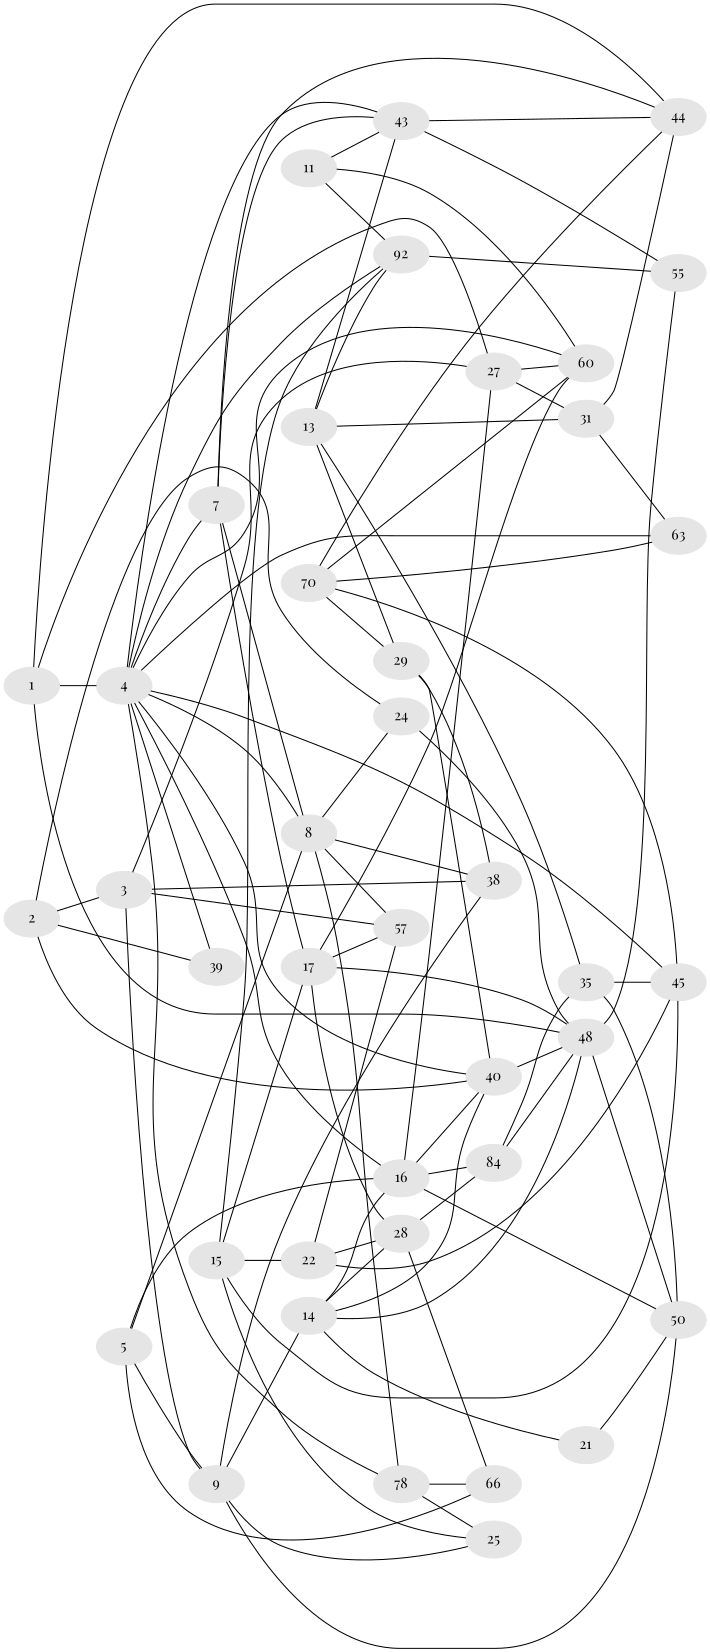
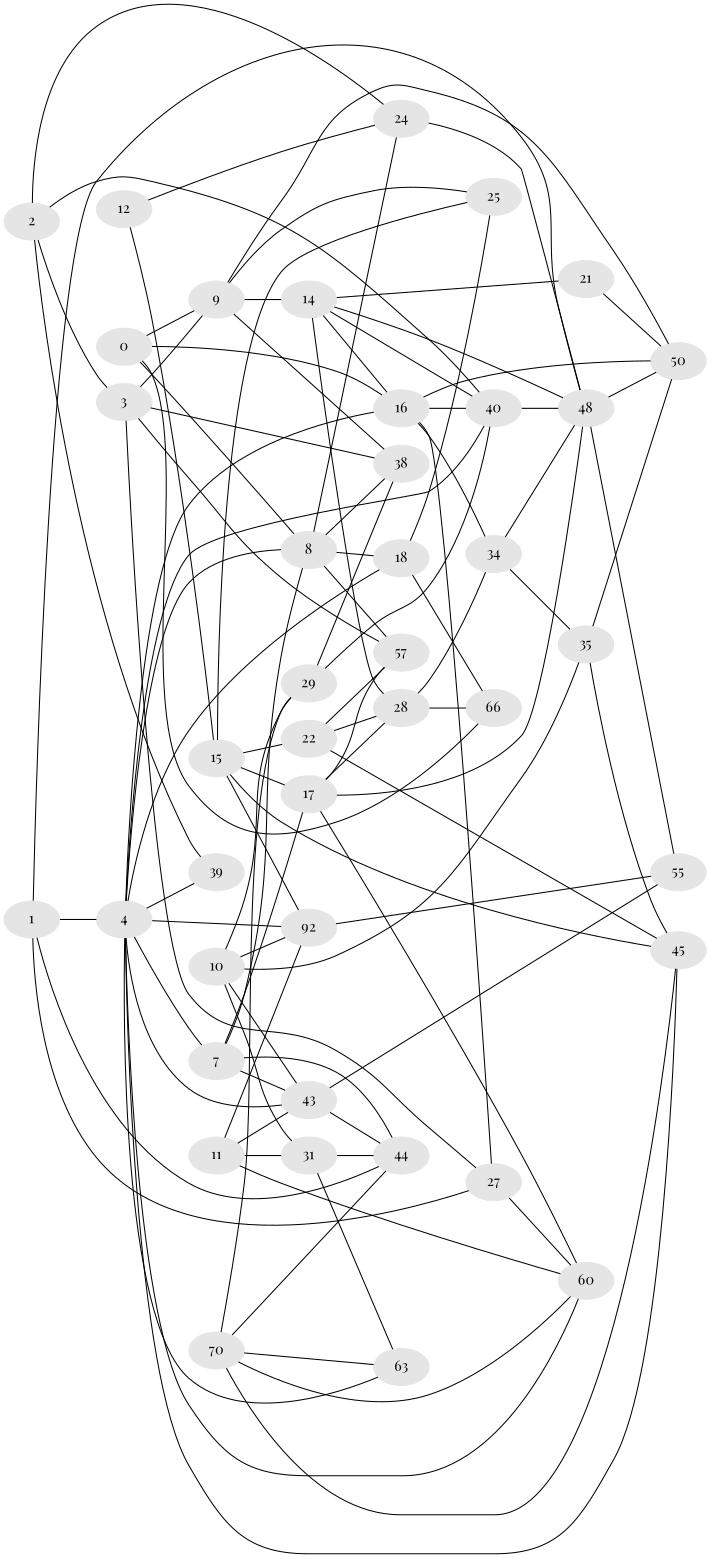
none -> (124, 209)
(536, 393) -> (263, 1156)
(309, 427) -> (217, 967)
(494, 1163) -> (494, 554)
(124, 1347) -> (124, 347)
(401, 1484) -> (401, 558)
